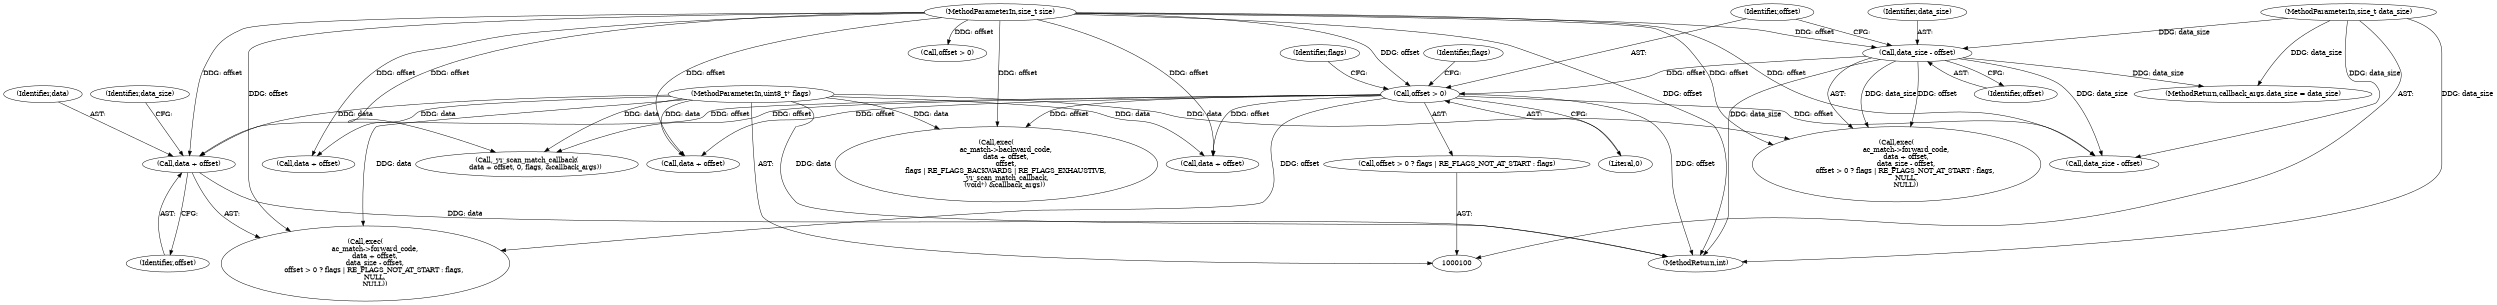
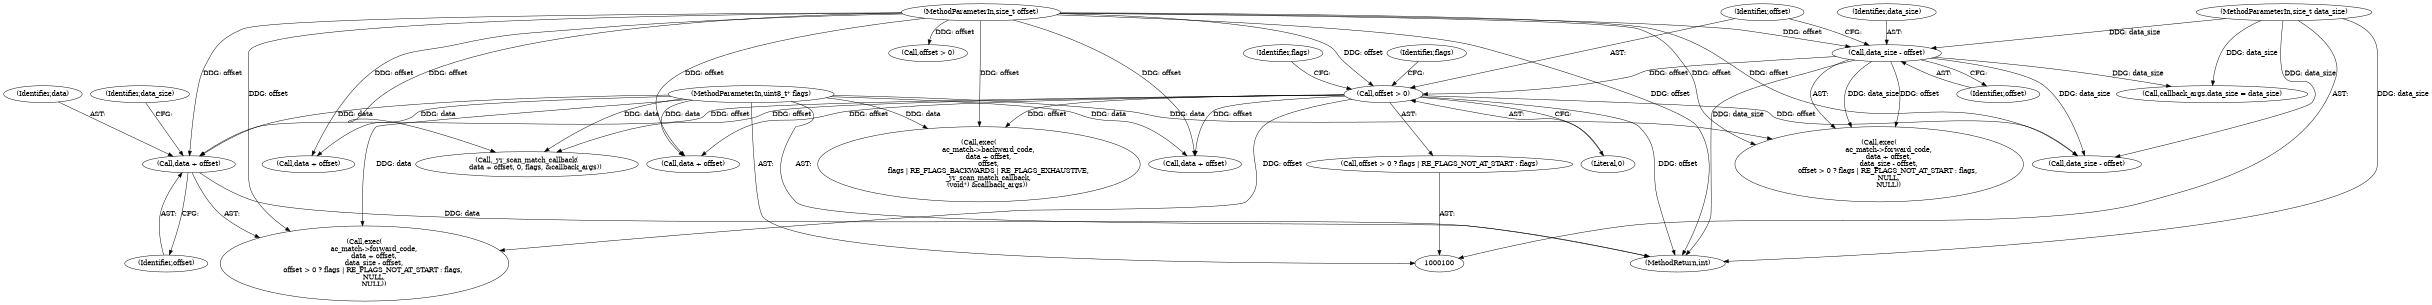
(1000, 12) -> (981, 12)
(2253, 94) -> (2212, 94)
(813, 164) -> (805, 164)
